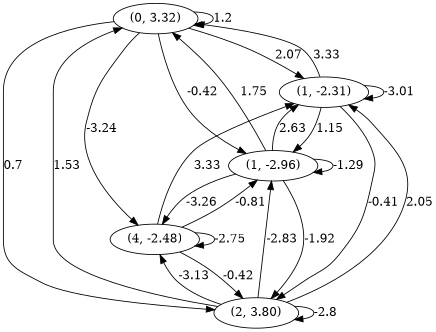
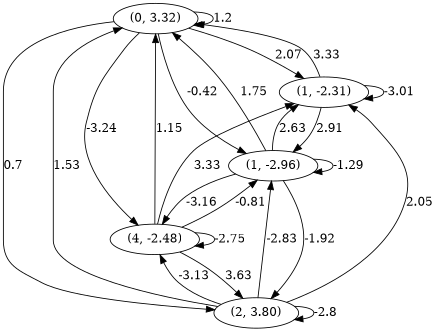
(330, 129) -> (330, 129)
none -> (155, 133)
(202, 203) -> (202, 203)
(364, 212) -> none
(239, 276) -> (239, 276)
